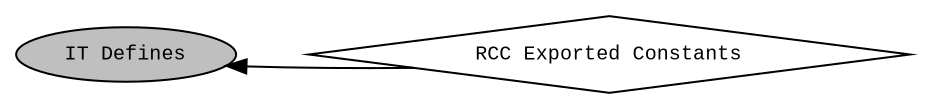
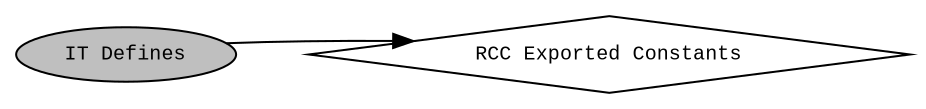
(330, 68) -> (310, 41)
